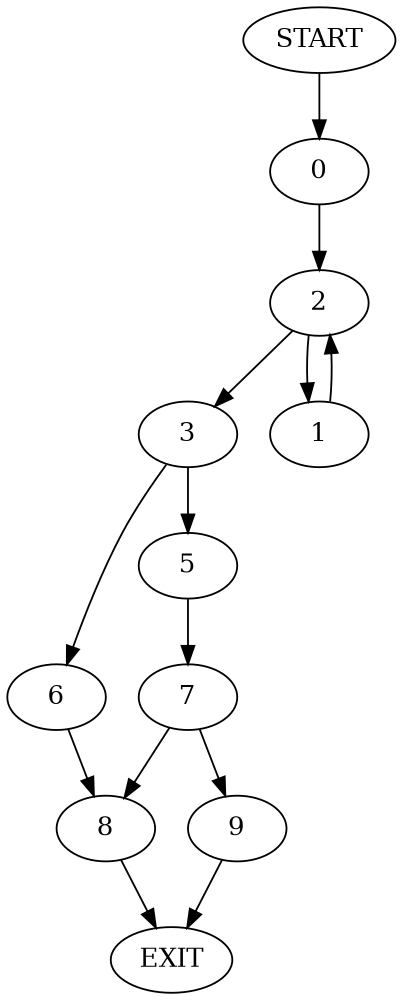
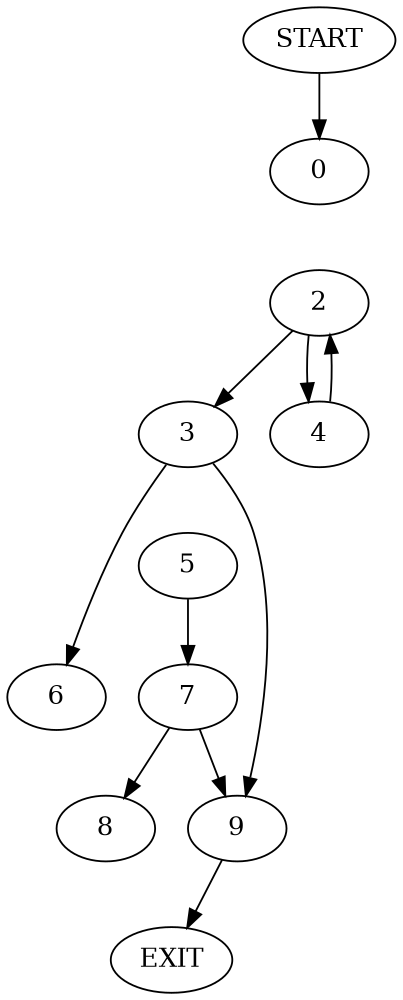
(319, 228) -> none
(319, 434) -> (319, 434)
(188, 491) -> (267, 615)
(78, 754) -> none
(134, 886) -> none
